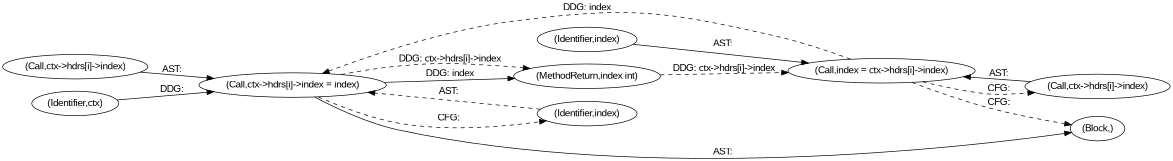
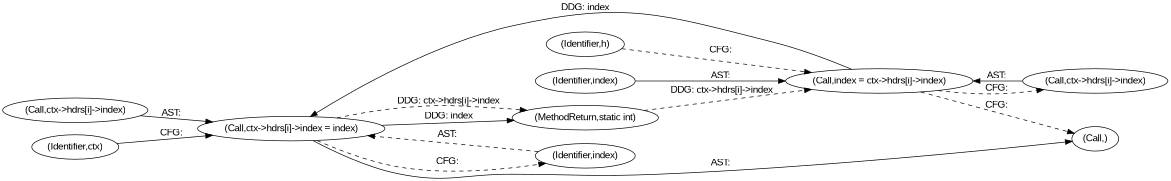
(589, 13) -> (578, 15)
none -> (585, 44)
(587, 76) -> (585, 118)
(173, 89) -> (173, 133)
(1098, 129) -> (1095, 139)
